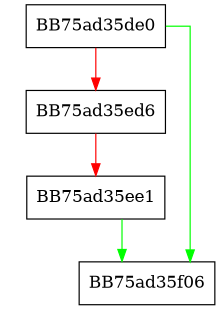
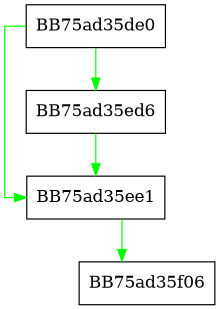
(96, 63) -> (96, 63)
(190, 126) -> (5, 106)
(96, 149) -> (96, 149)
